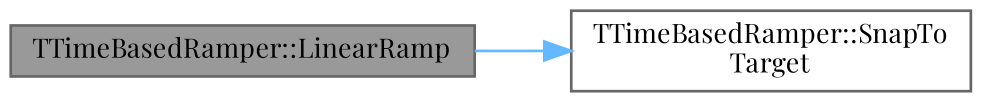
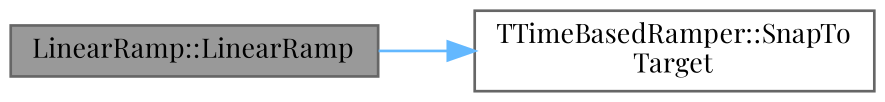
(243, 51) -> (194, 51)
